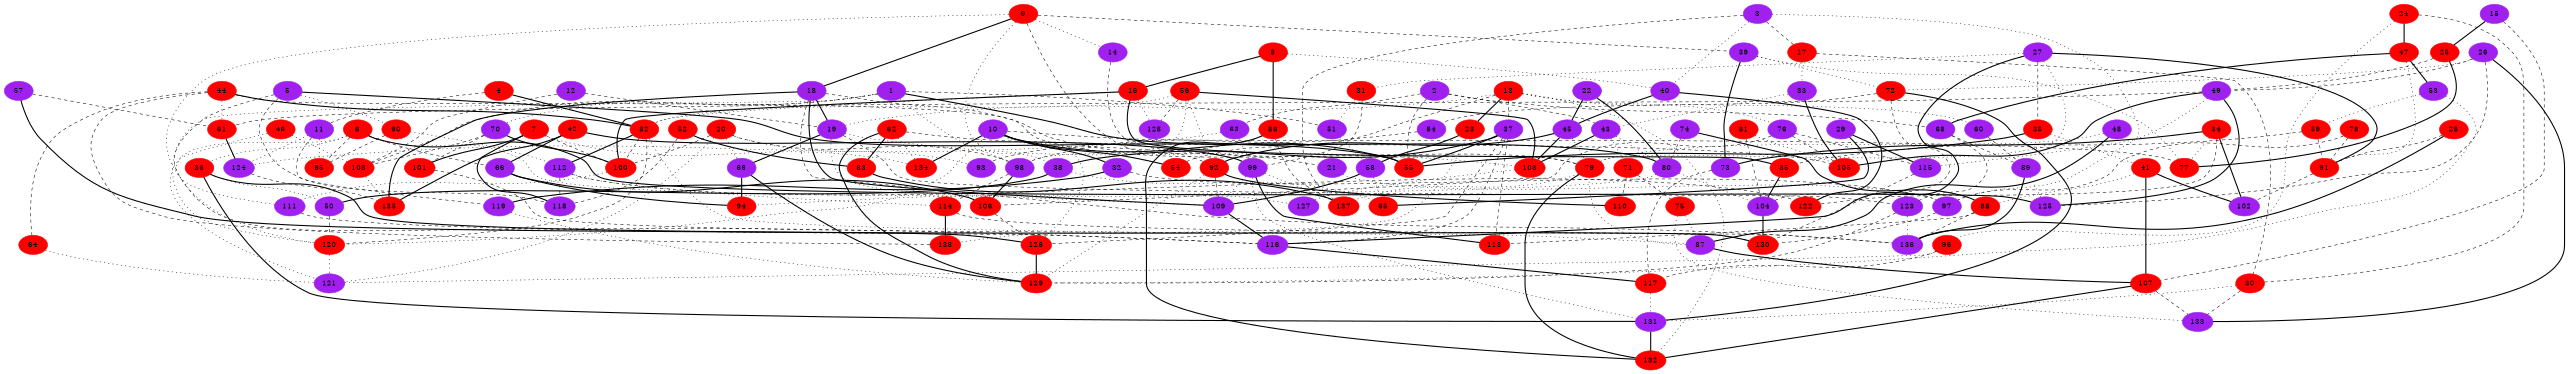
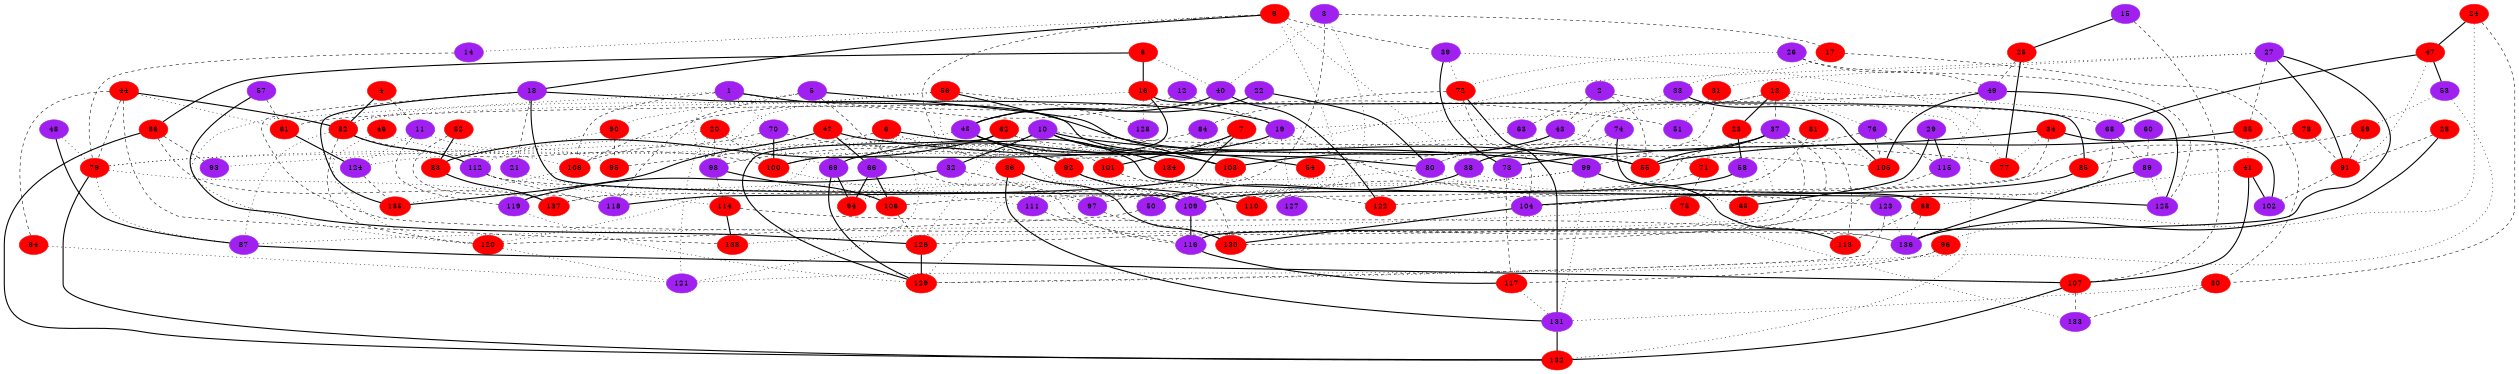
(2504, 293) -> none
